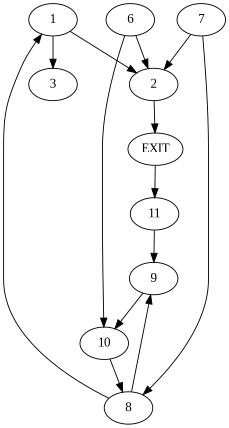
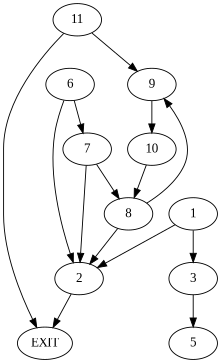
(102, 176) -> (77, 112)
(155, 177) -> (4, 170)
(4, 240) -> (107, 243)
none -> (193, 343)
